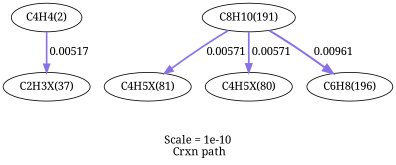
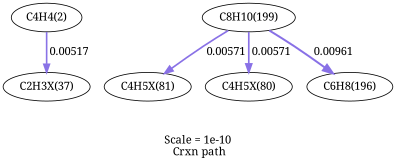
(249, 18) -> (249, 18)
